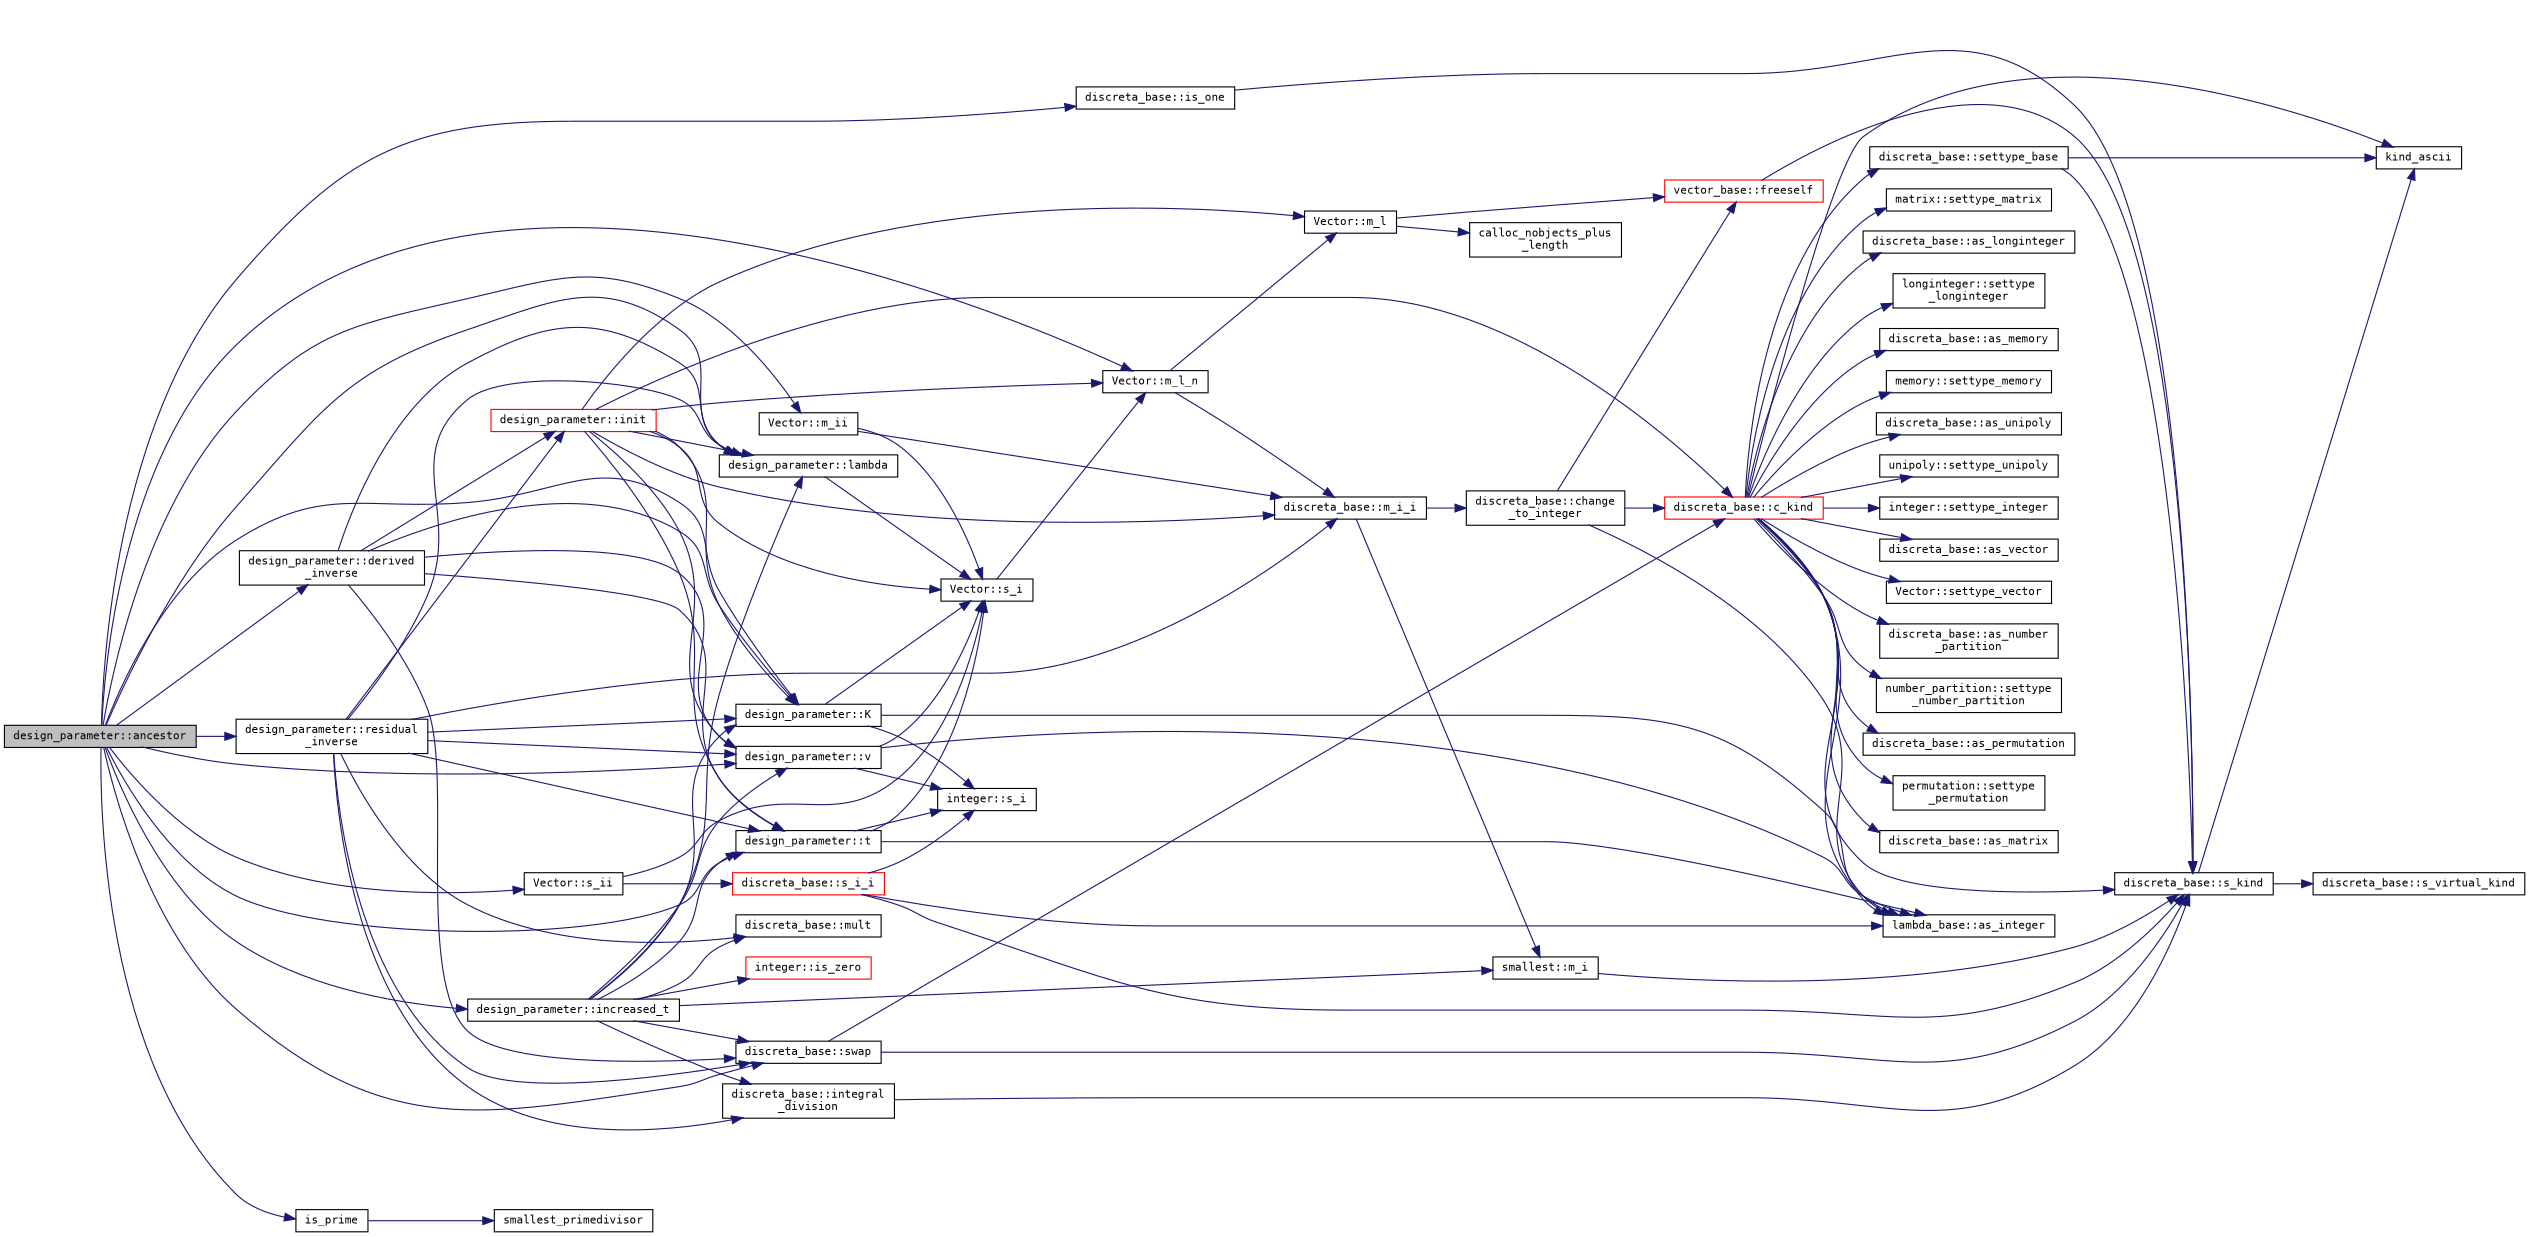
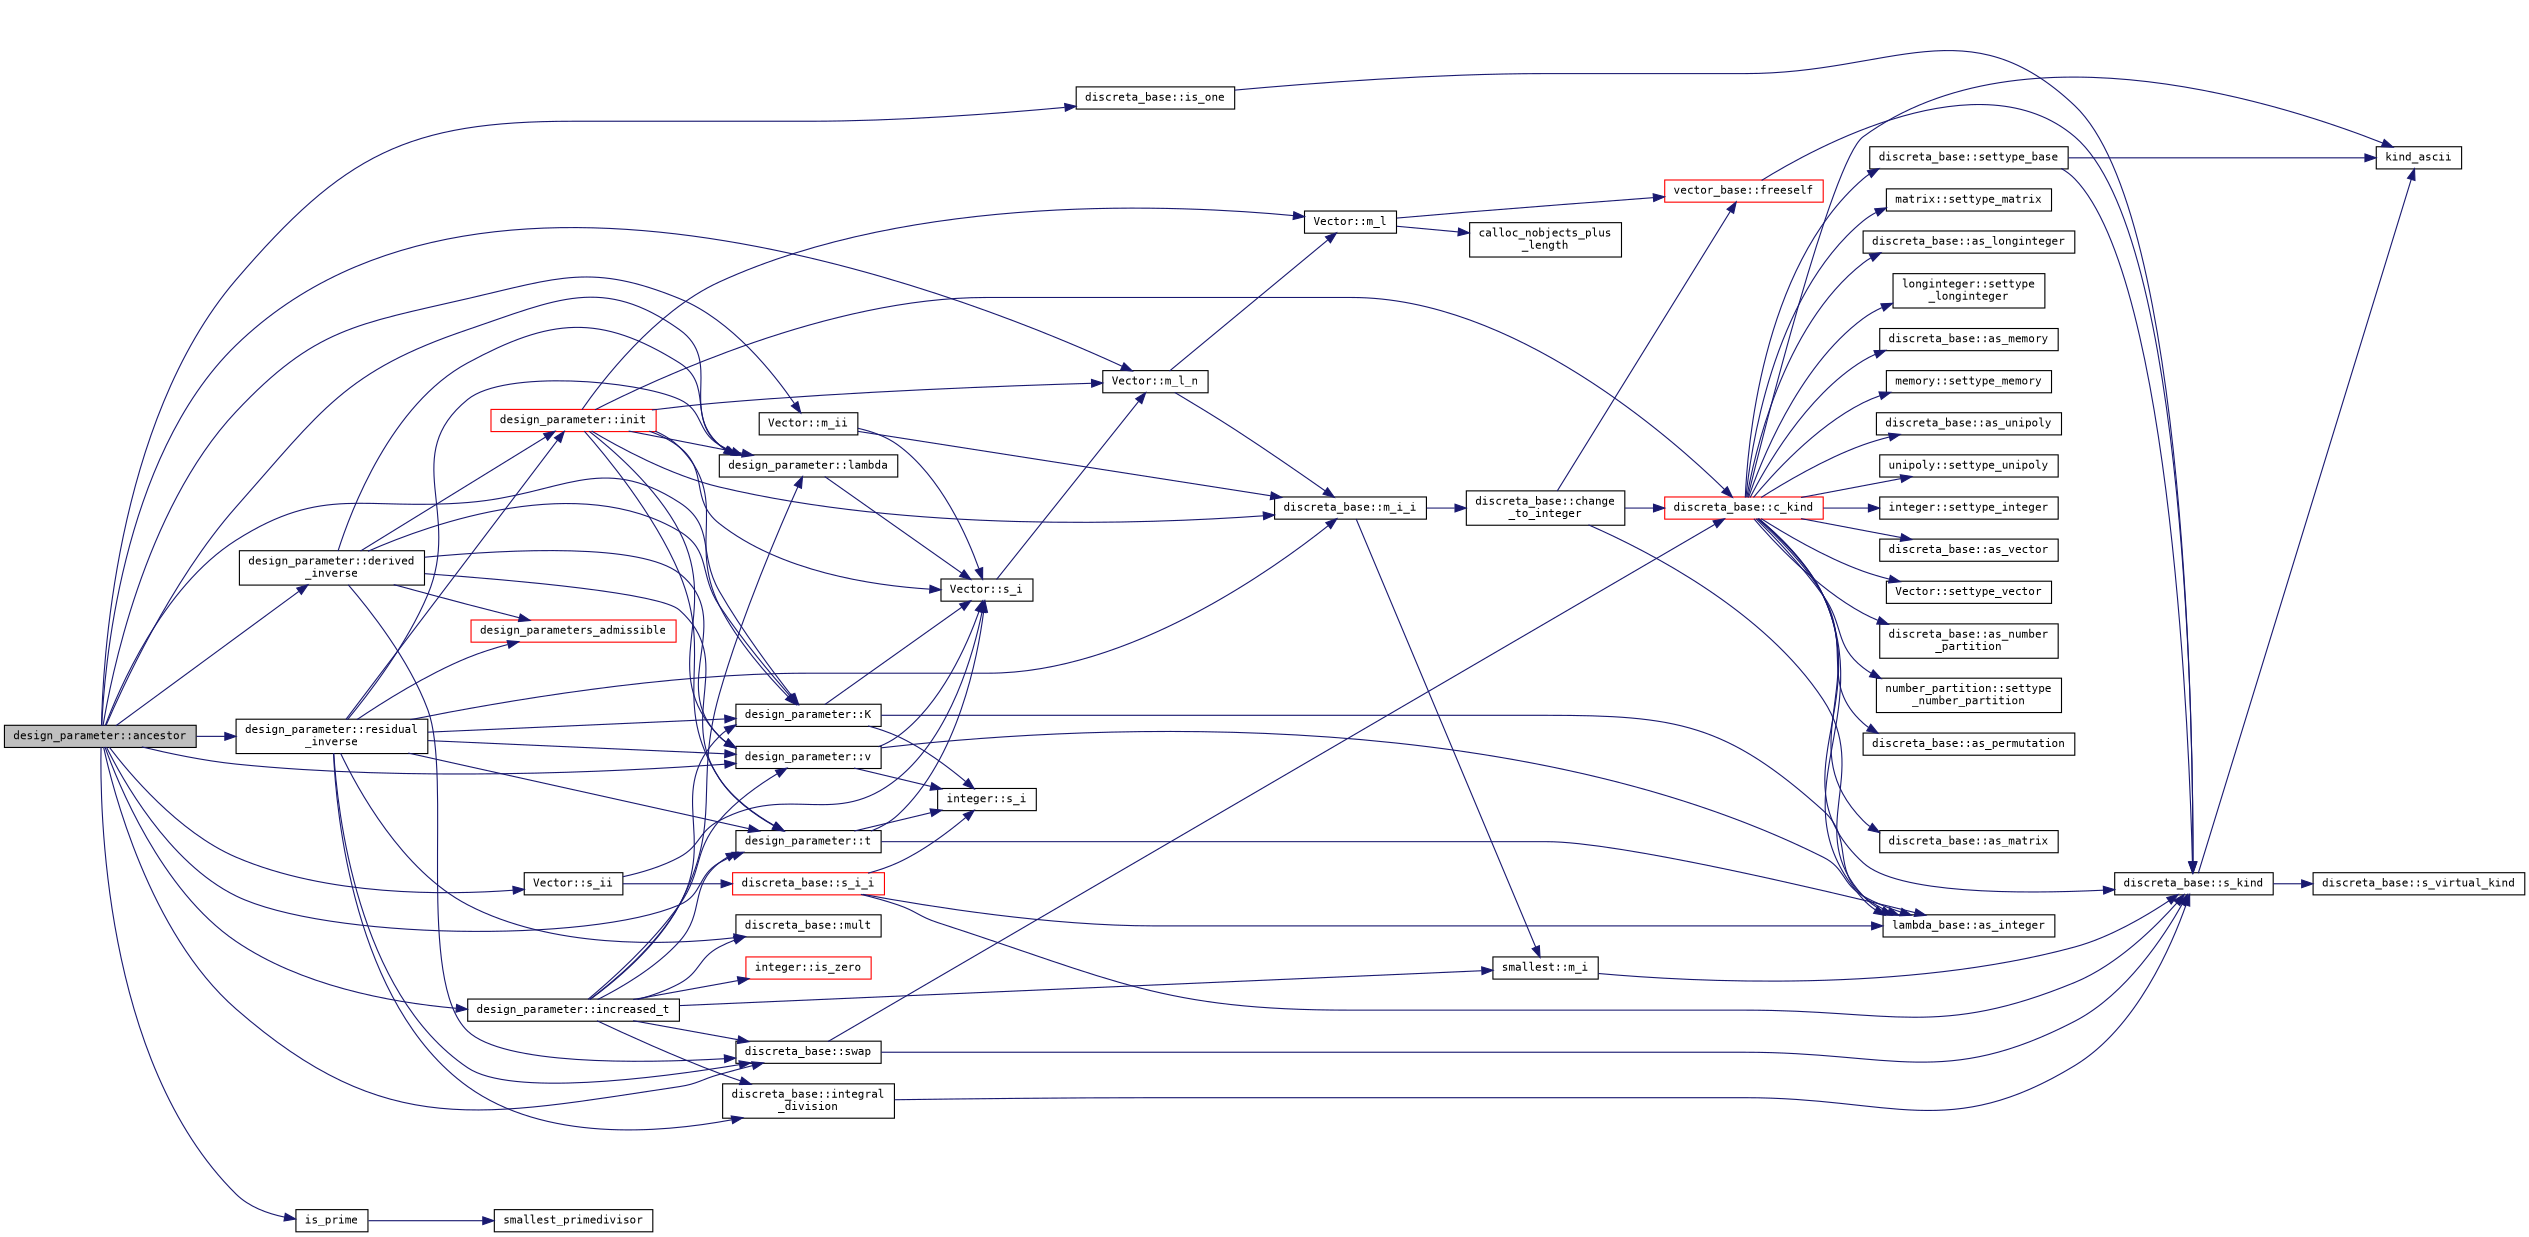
none -> (574, 631)
(1969, 793) -> none
